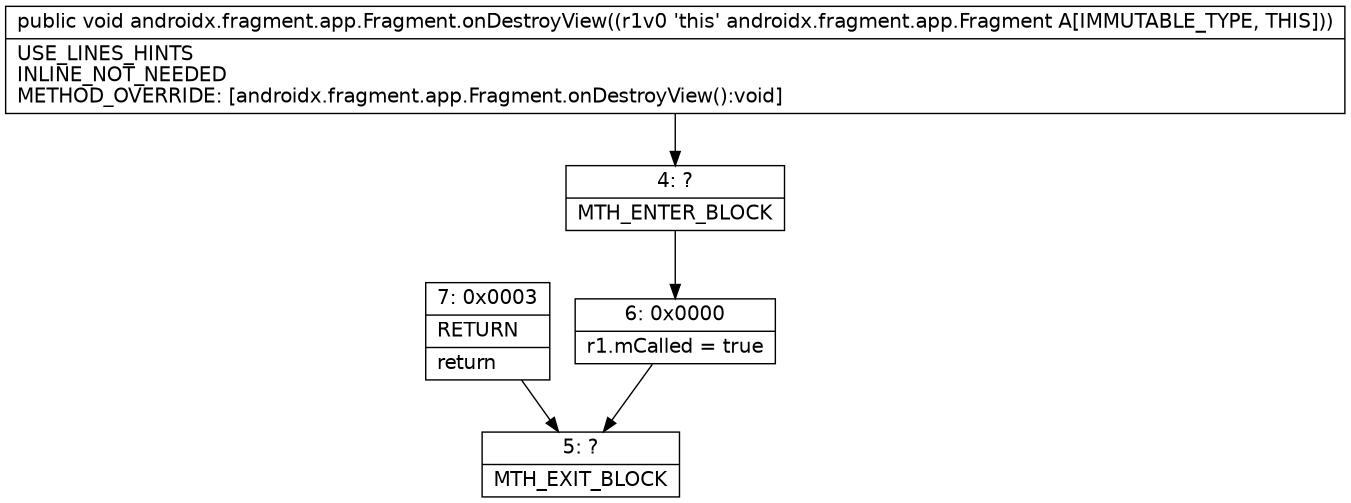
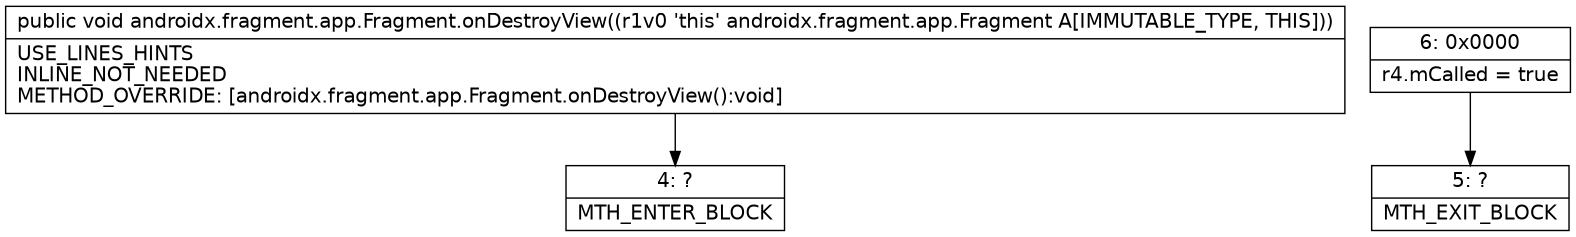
(675, 258) -> none
(488, 331) -> none
(675, 347) -> (1470, 75)
